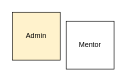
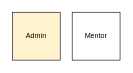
(90, 45) -> (96, 36)
